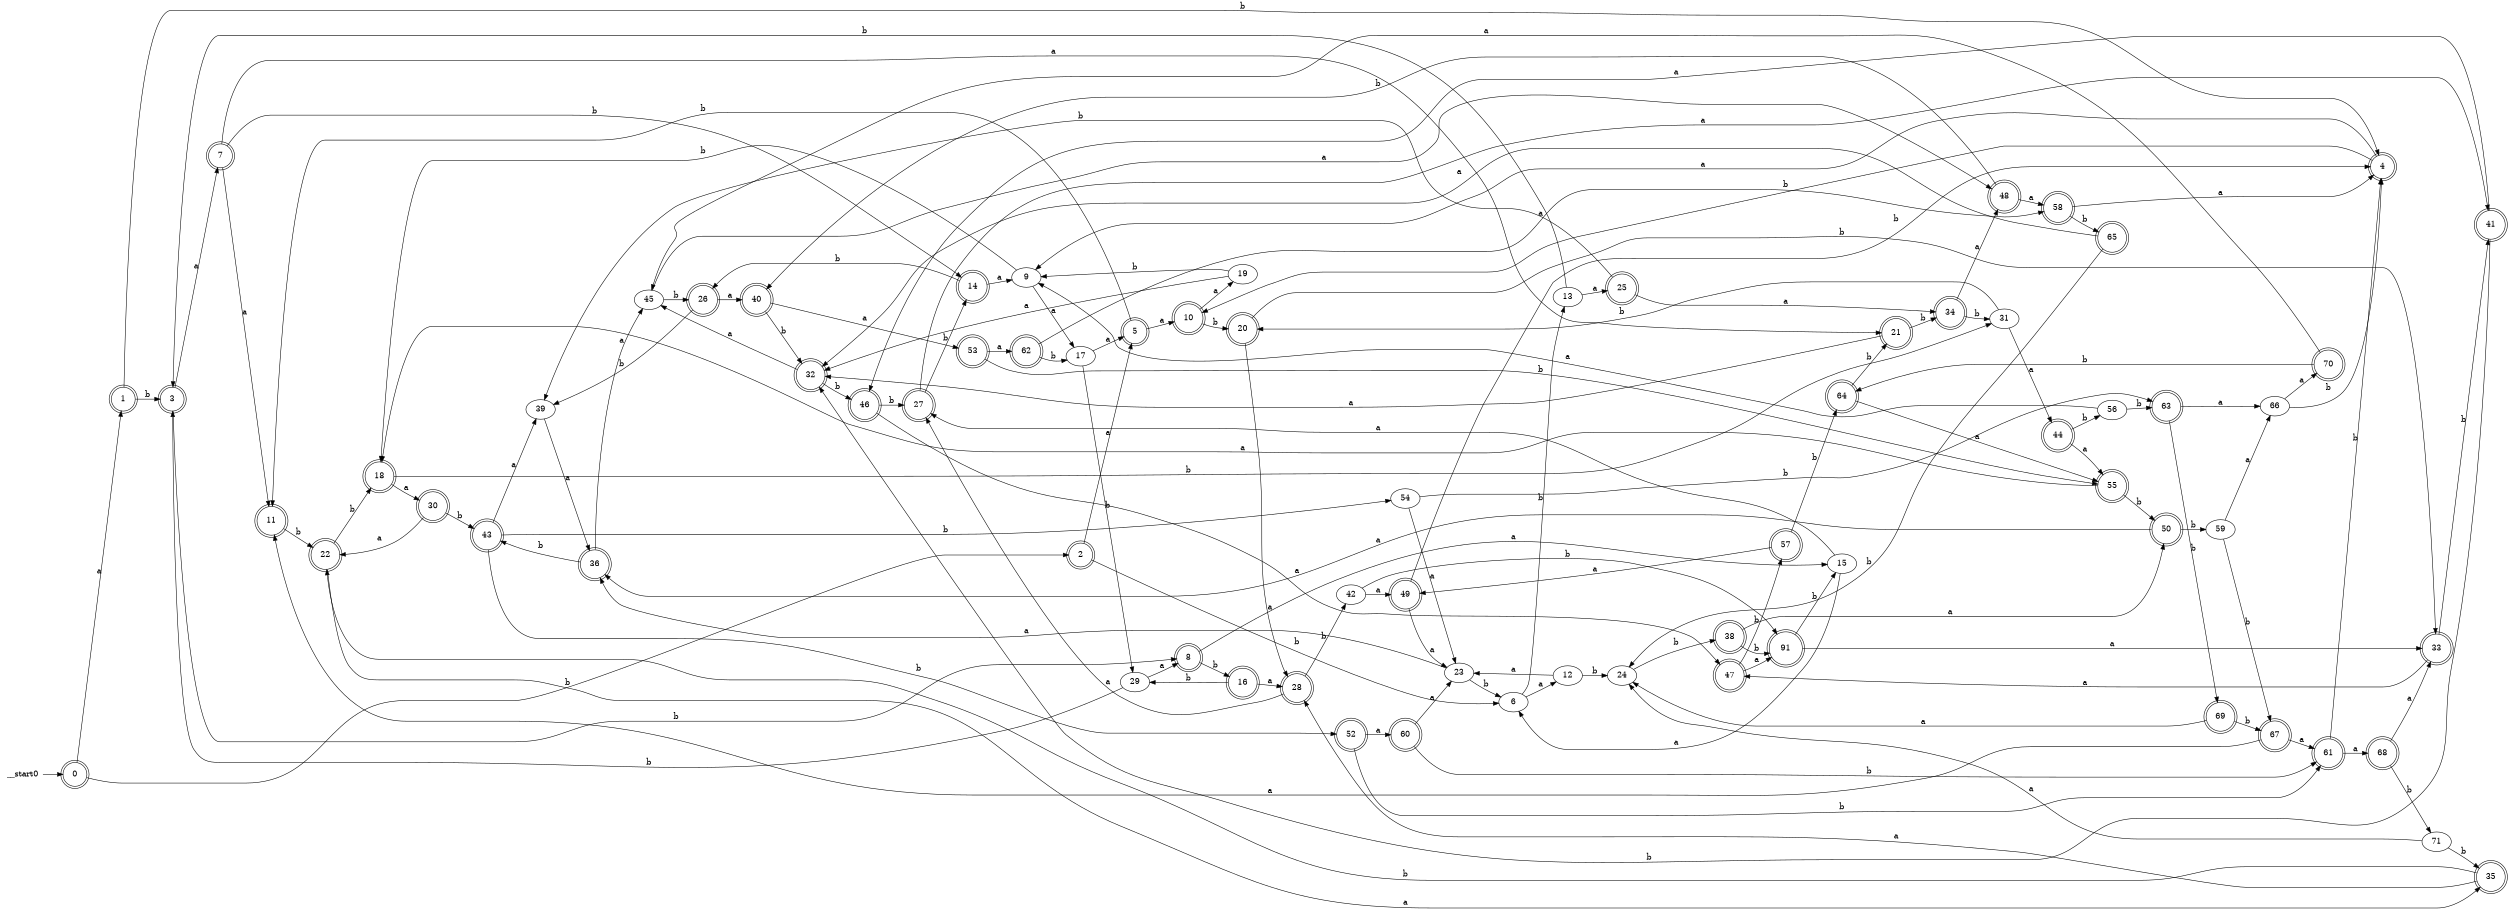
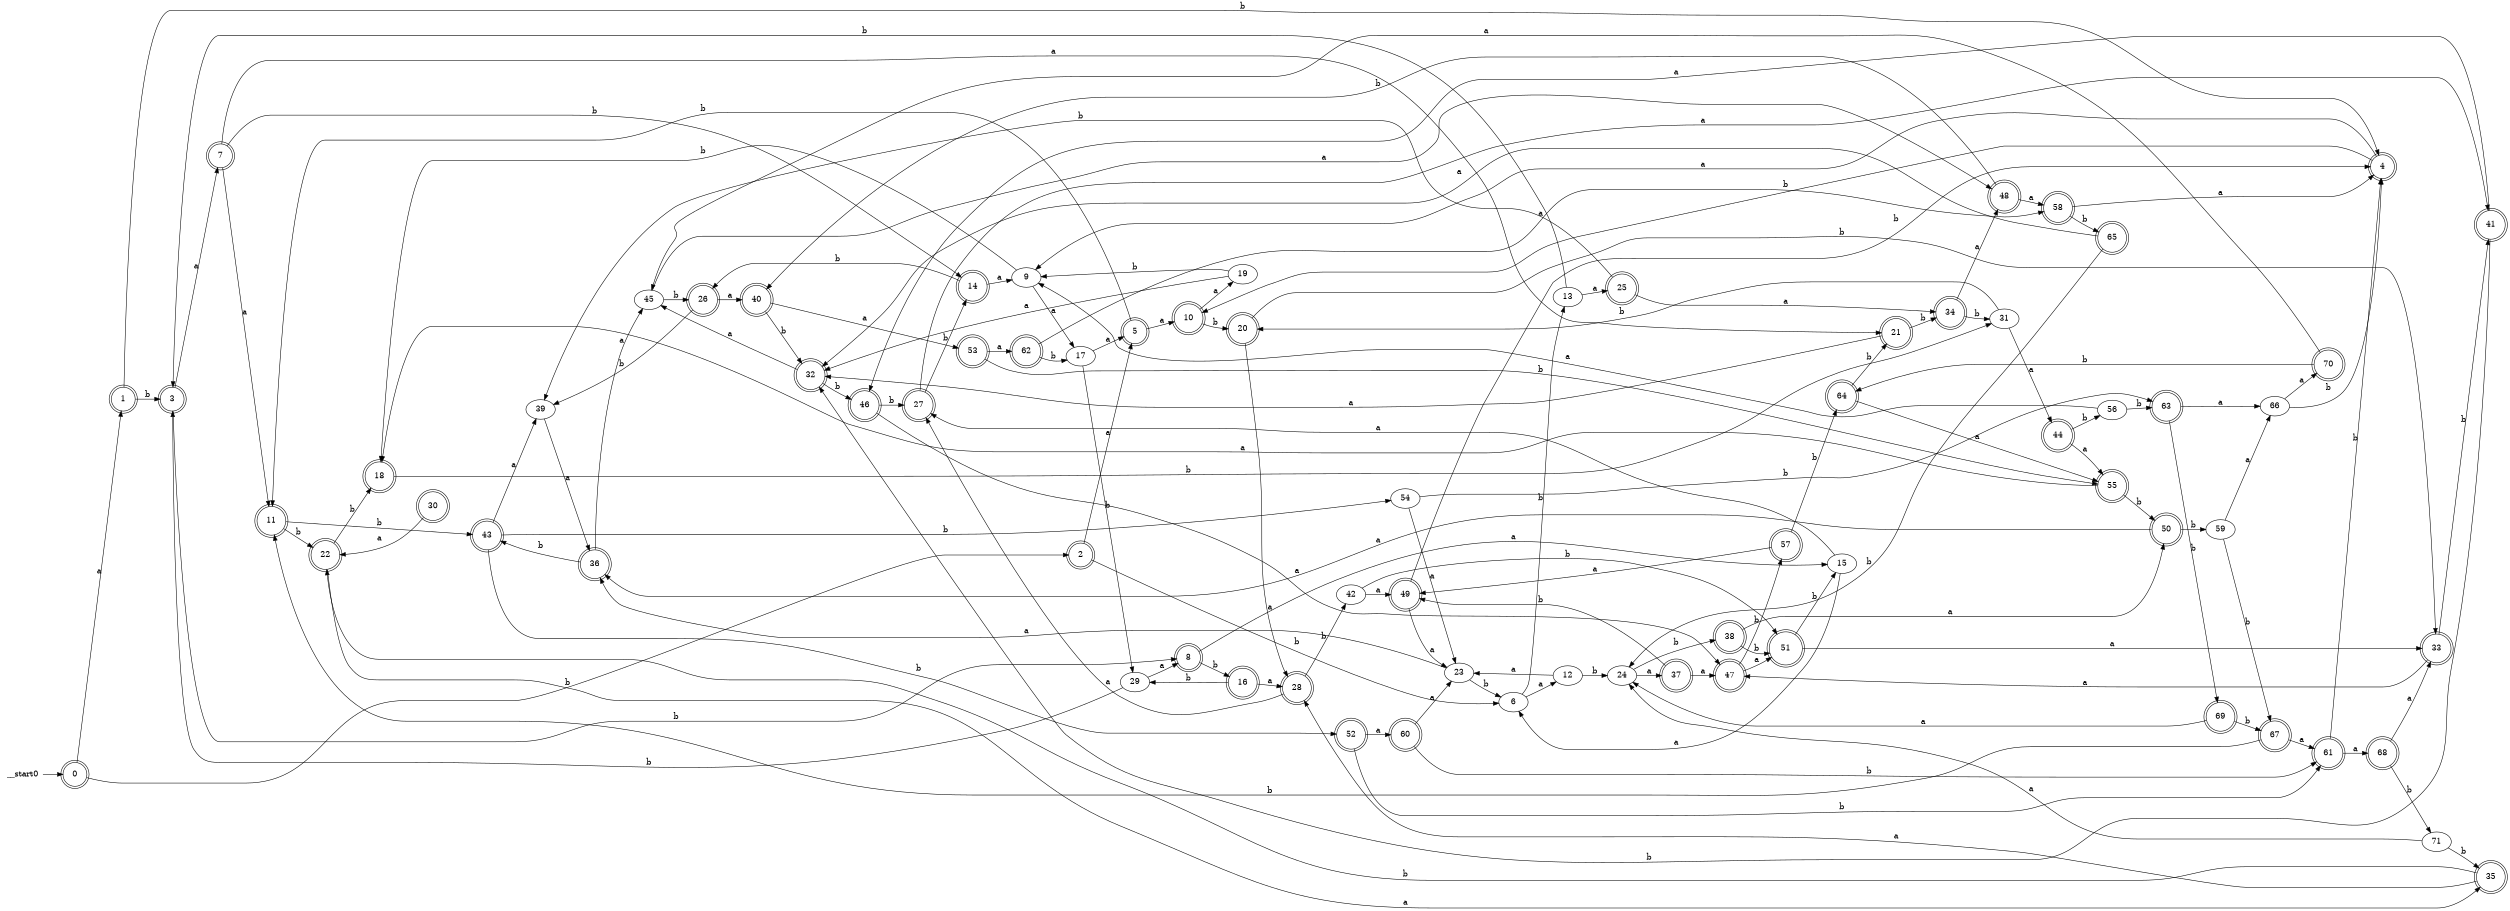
(403, 491) -> none
(458, 519) -> (376, 528)
(1786, 648) -> (1786, 648)
none -> (1676, 676)
(1270, 791) -> (1270, 791)
